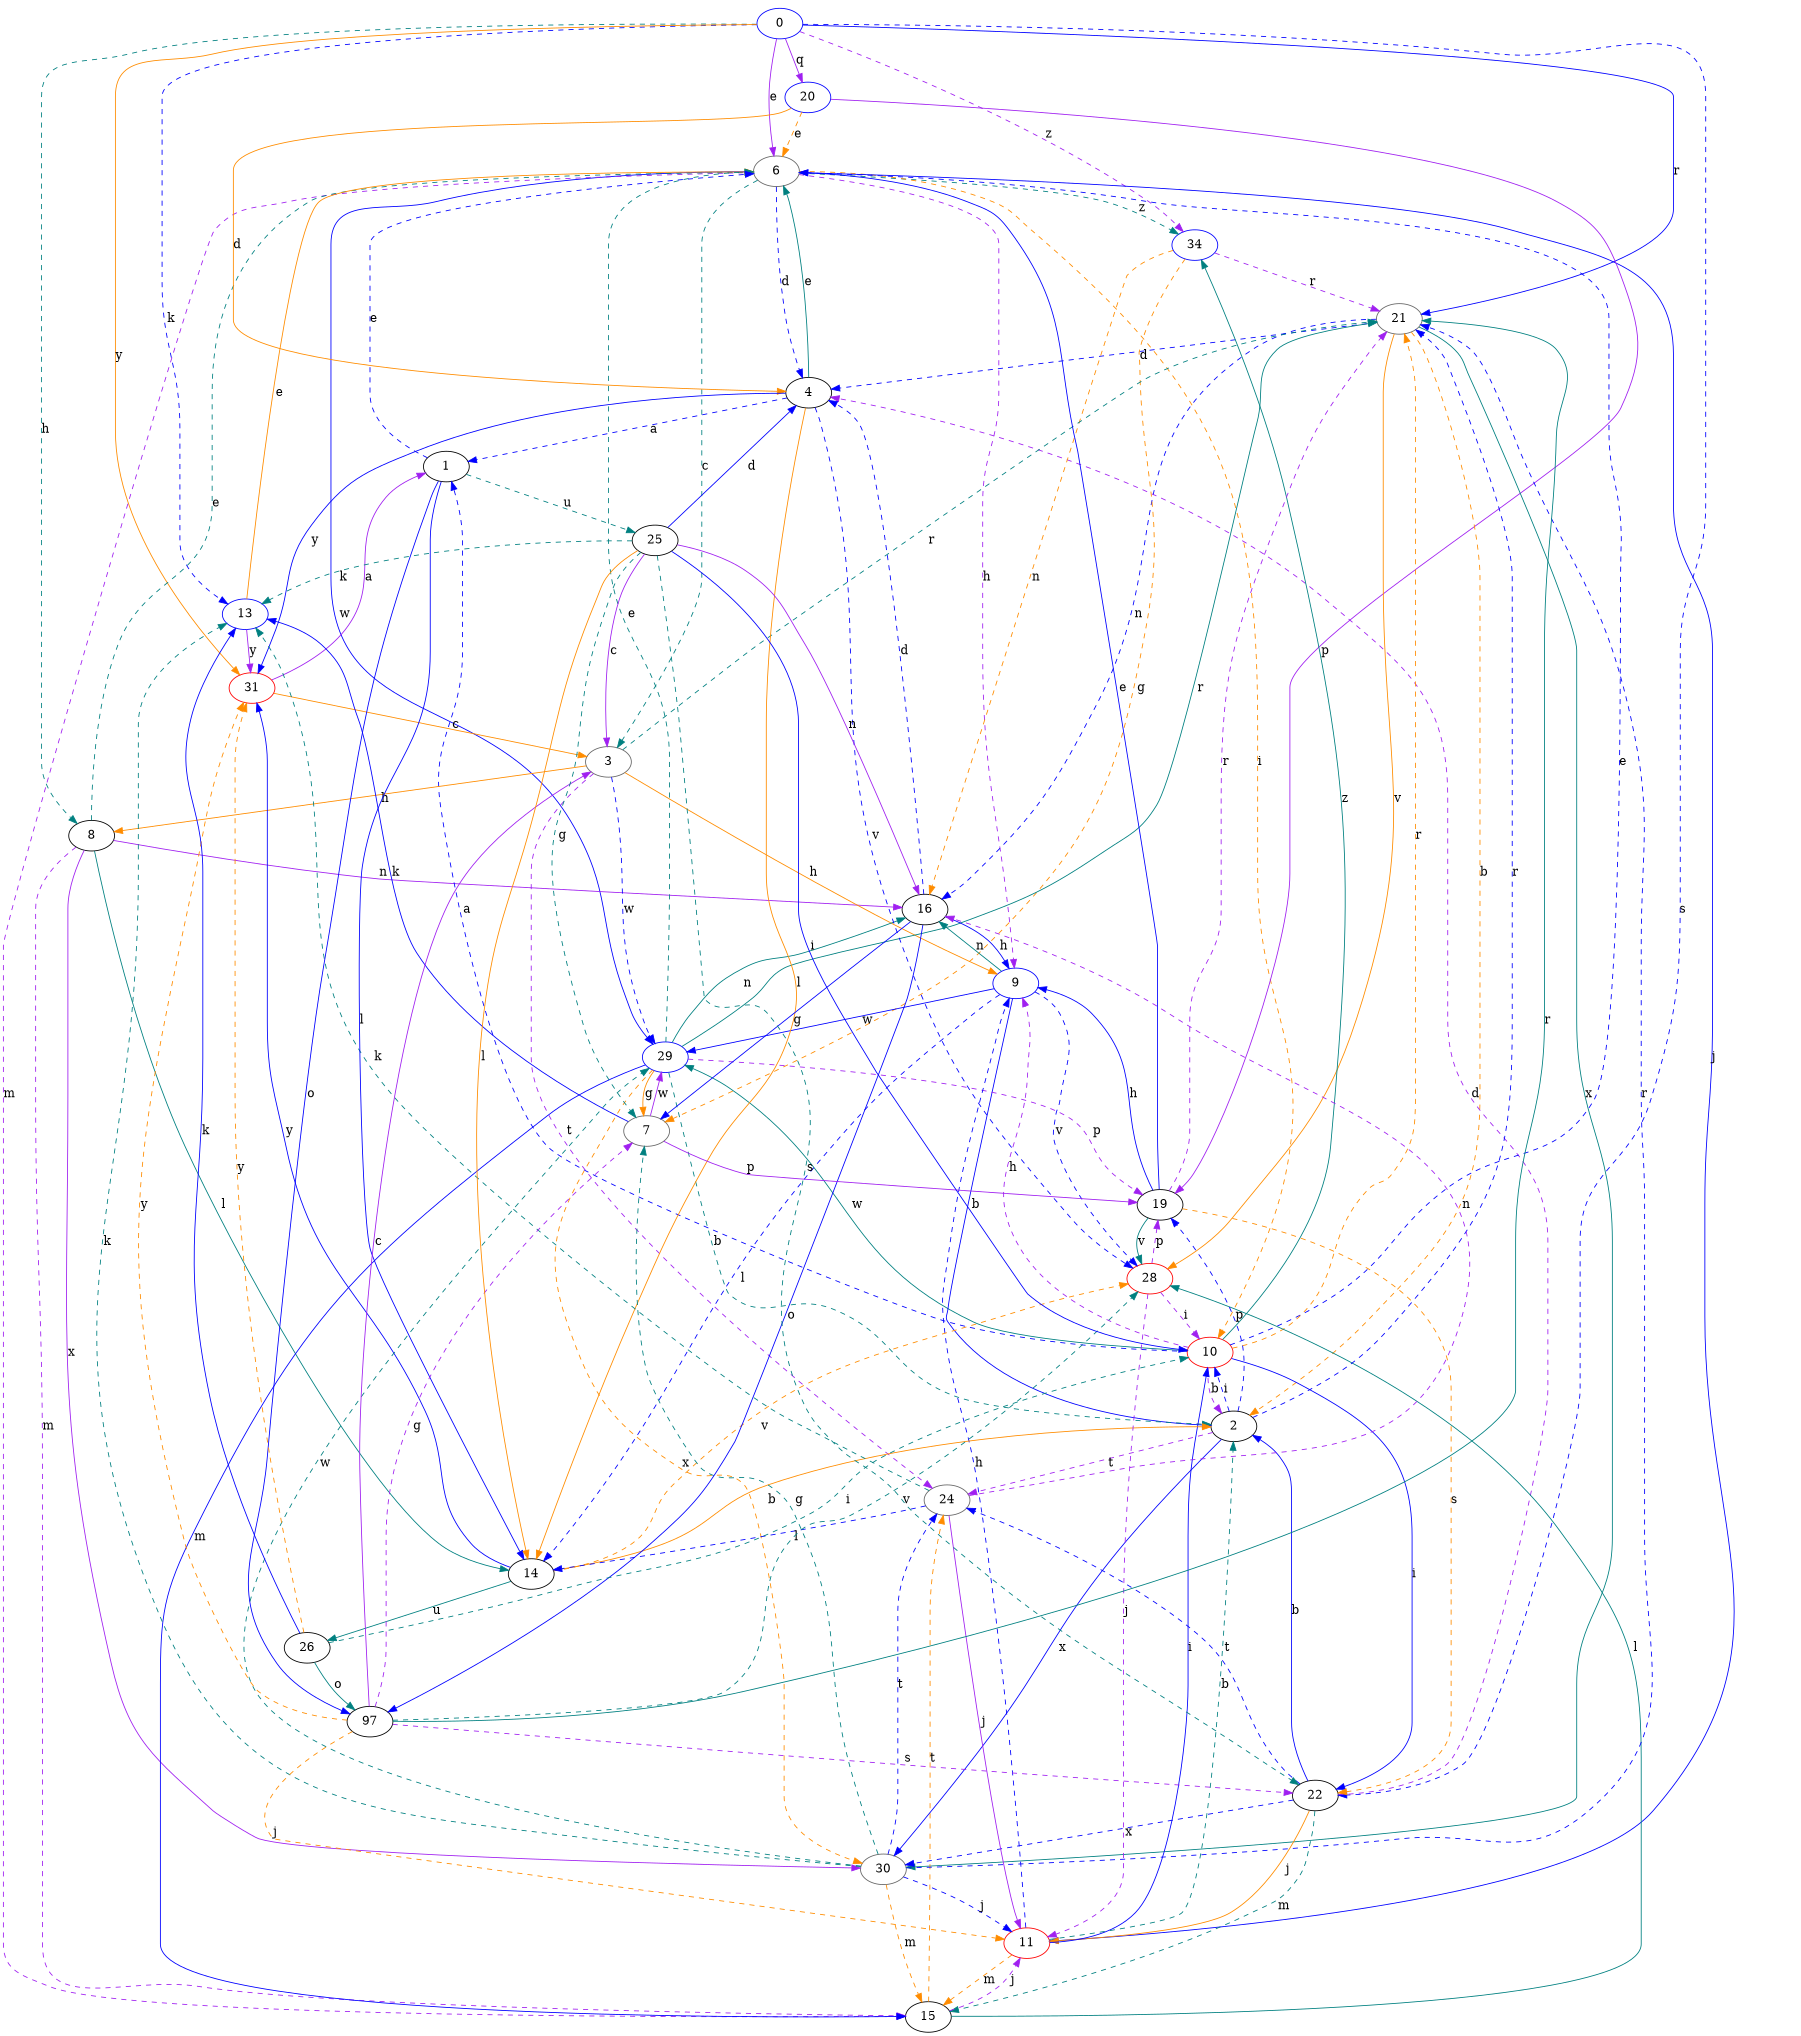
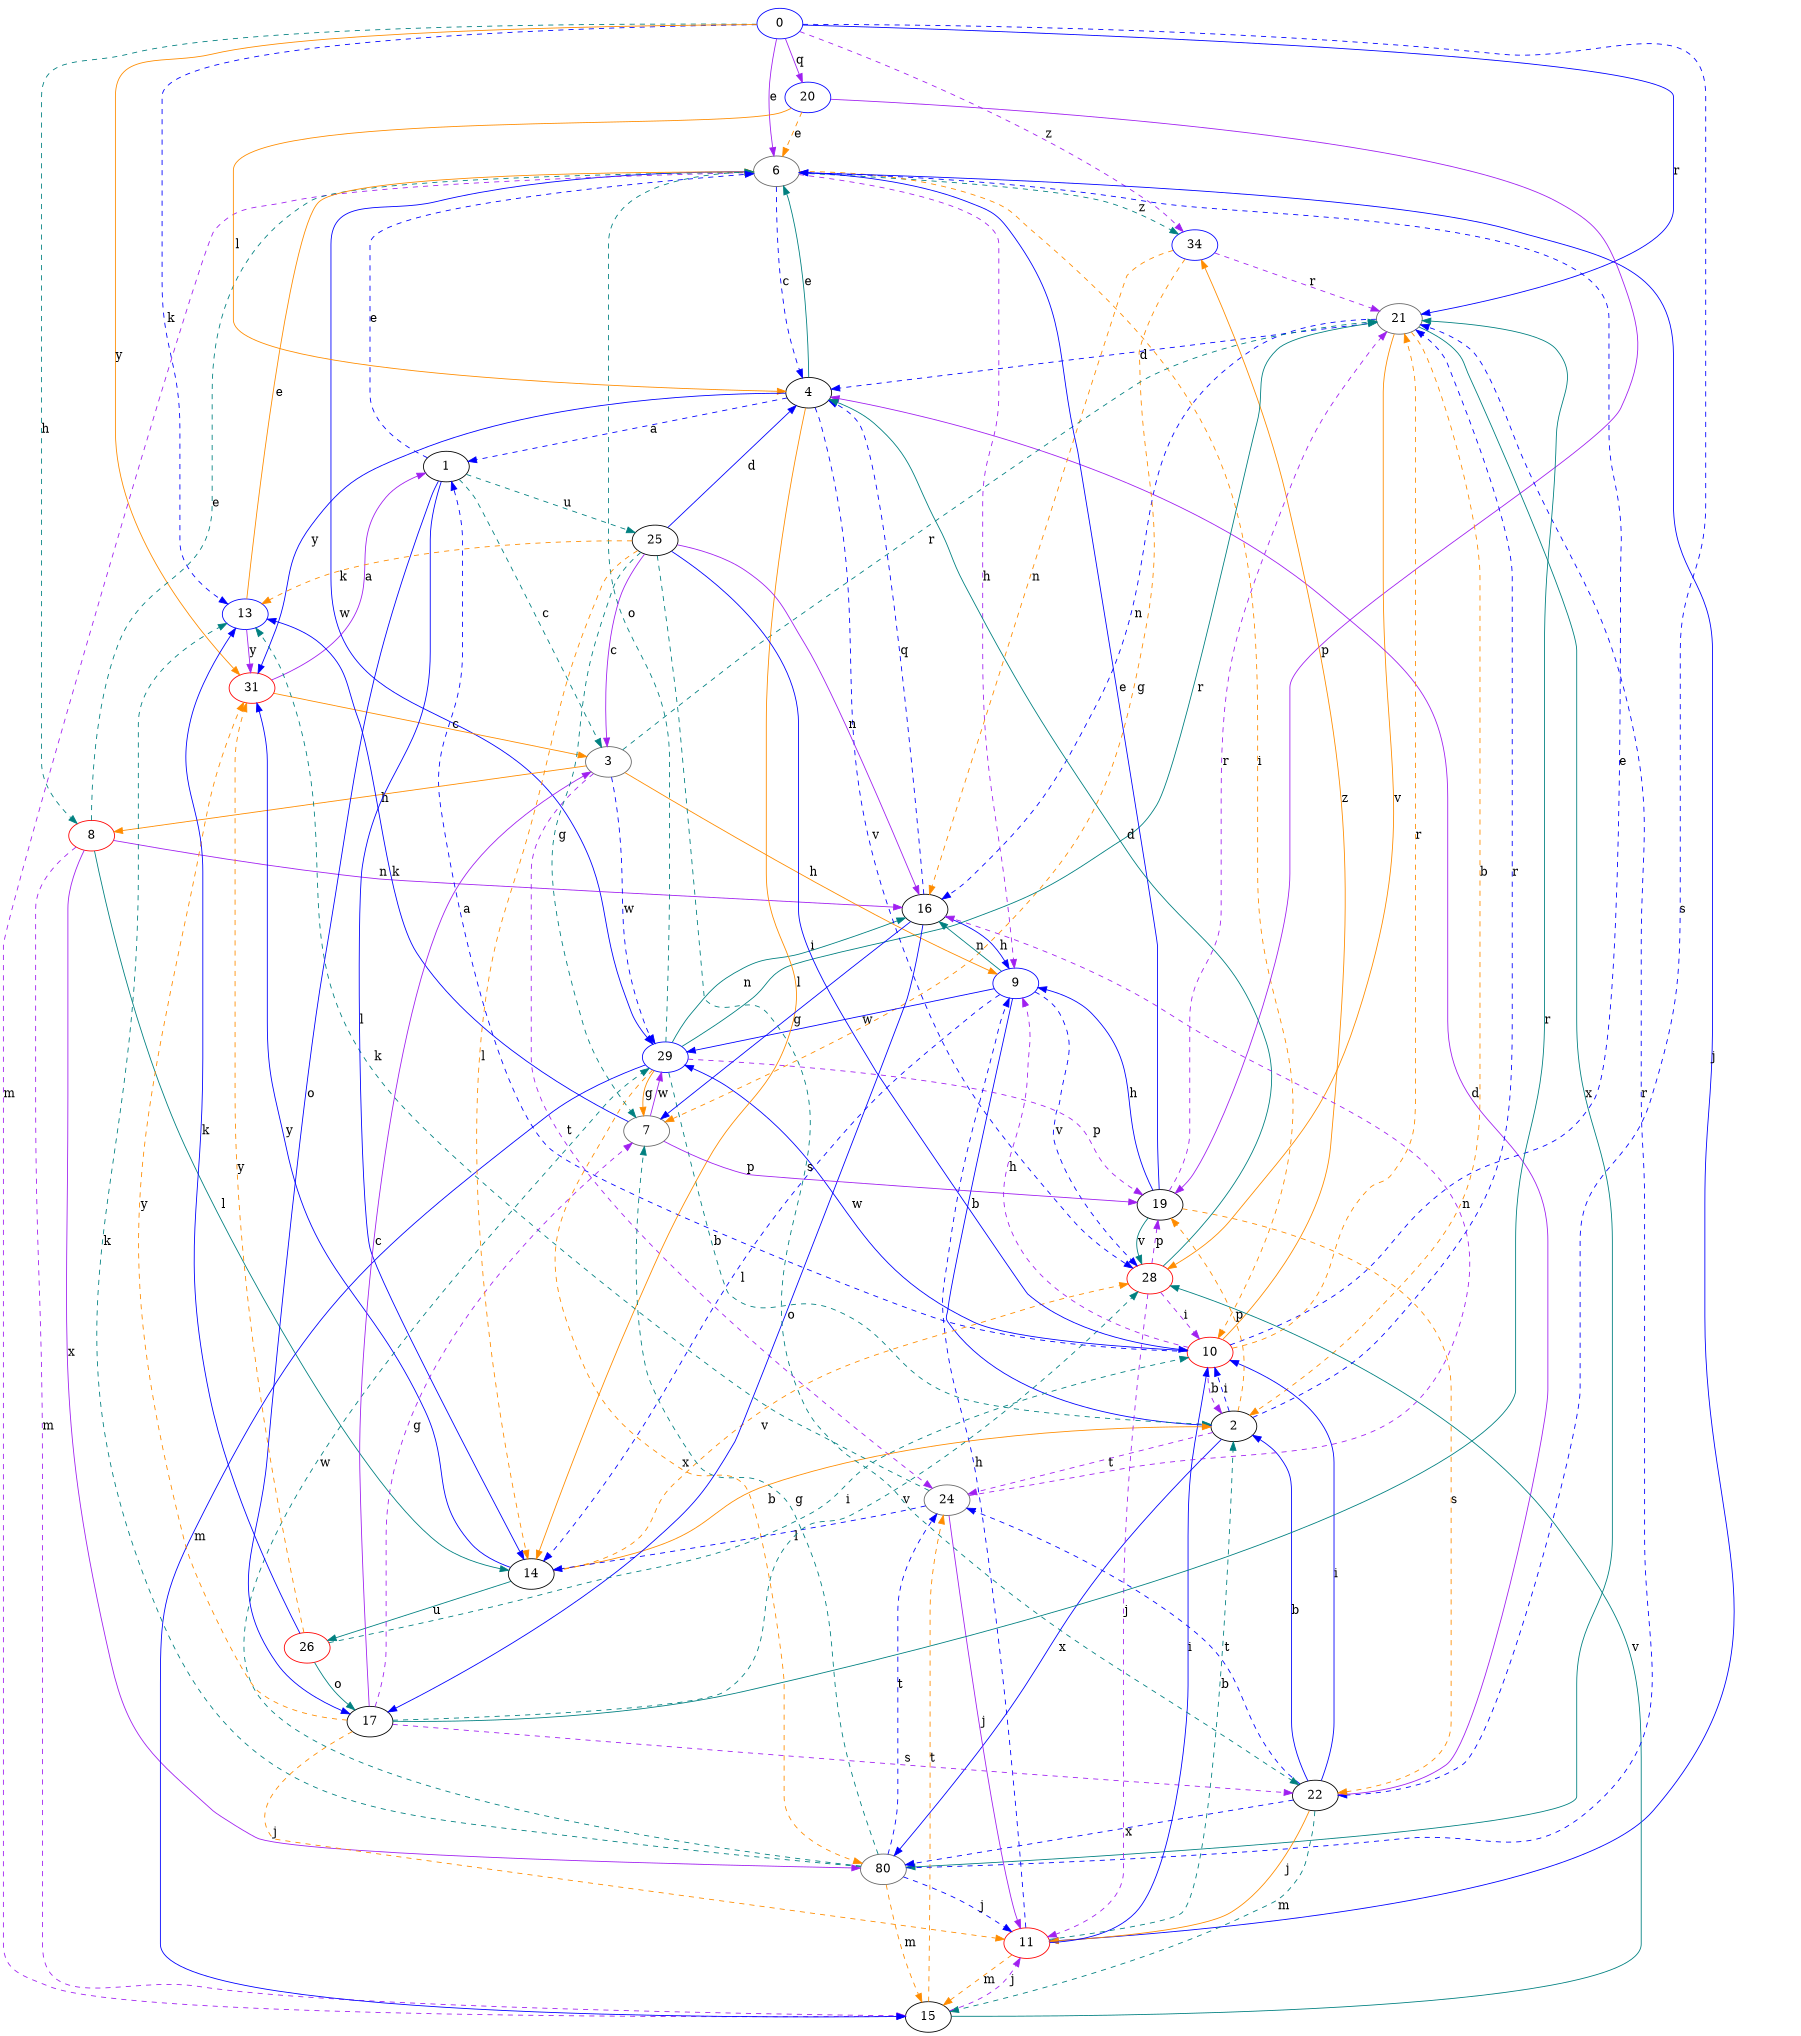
(238, 245) -> (238, 245)
(786, 282) -> (786, 282)
(702, 458) -> (531, 607)
(447, 551) -> (447, 551)
(632, 614) -> (632, 614)
(905, 651) -> (905, 651)
(1342, 810) -> (1342, 810)
none -> (1115, 833)
(92, 836) -> (92, 836)
(1448, 972) -> (1448, 972)
(482, 1036) -> (482, 1036)
(904, 1277) -> (904, 1277)
(1225, 1297) -> (1225, 1297)
(1412, 1541) -> (1334, 1550)
(307, 1648) -> (307, 1648)
(1636, 1648) -> (1636, 1648)
(370, 1722) -> (370, 1722)
(883, 1869) -> (883, 1869)
